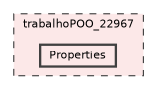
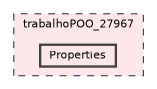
(79, 25) -> (79, 25)
